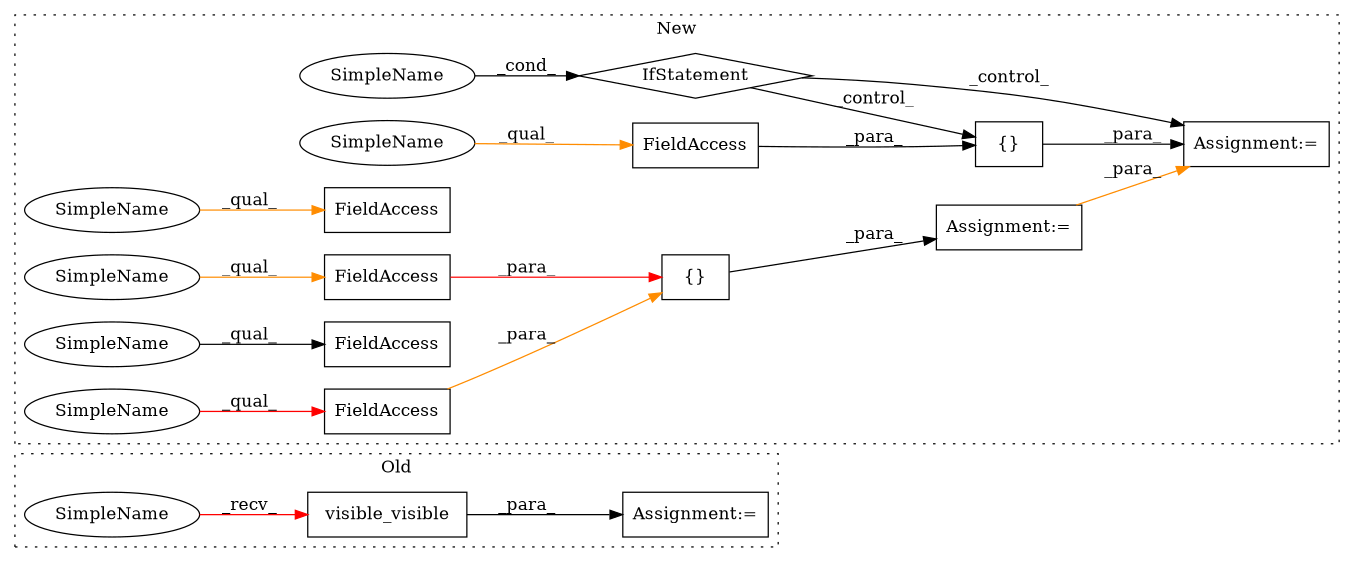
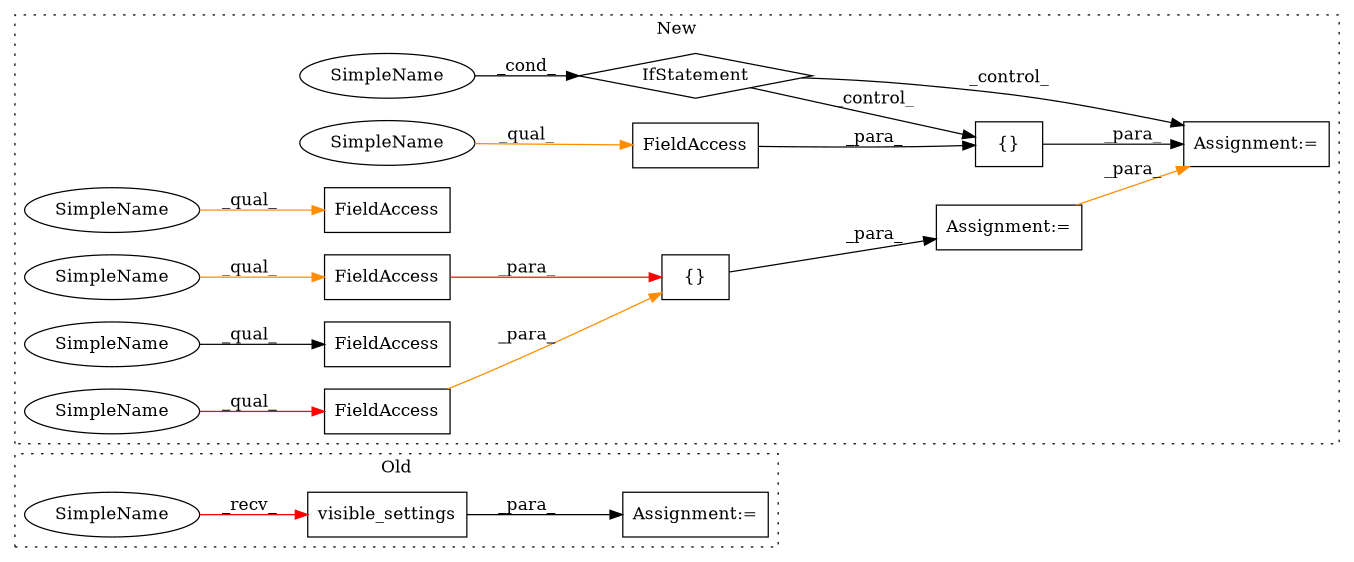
(387, 515) -> (387, 515)
